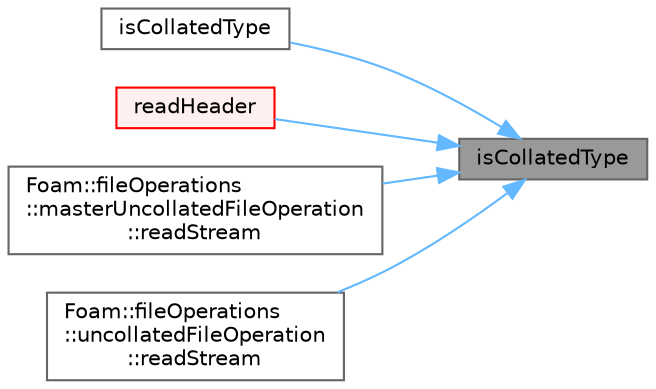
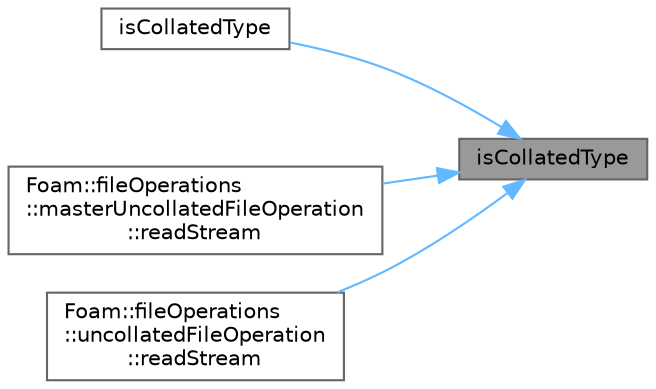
(195, 108) -> none
